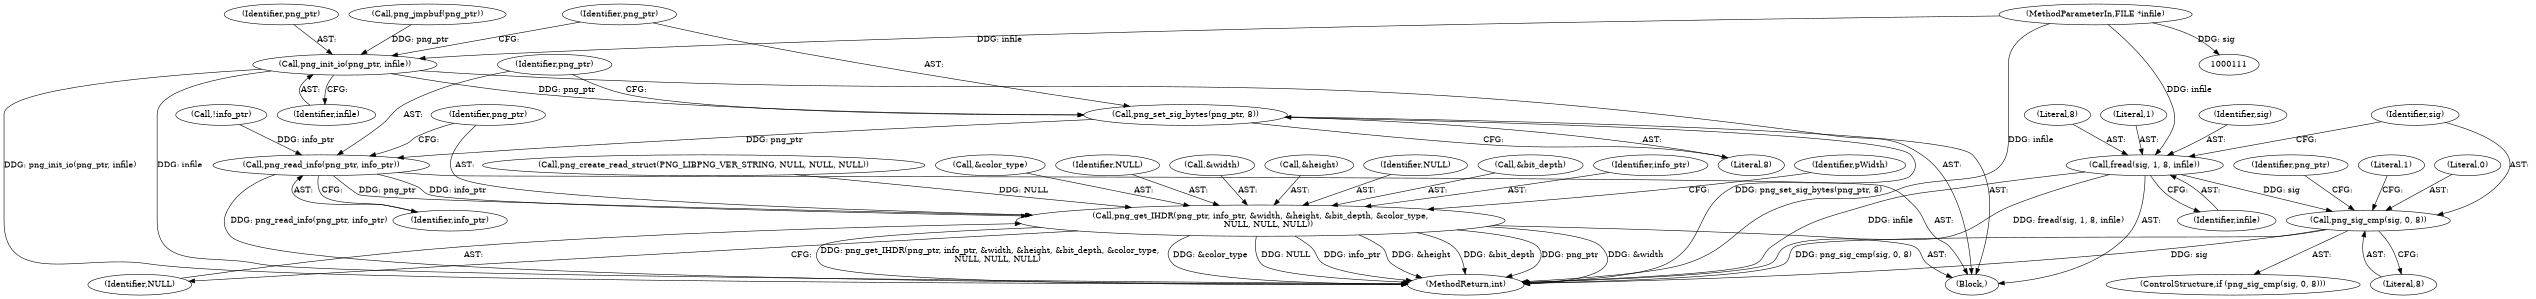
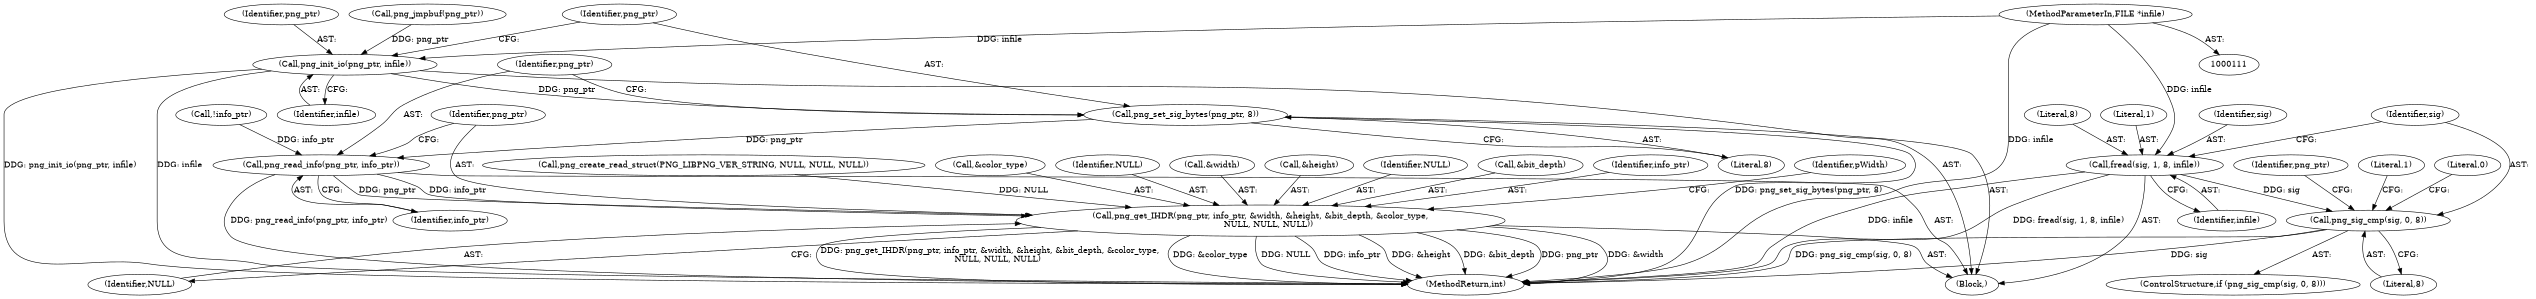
(2216, 40) -> (2216, 40)
(2441, 190) -> (2441, 190)
